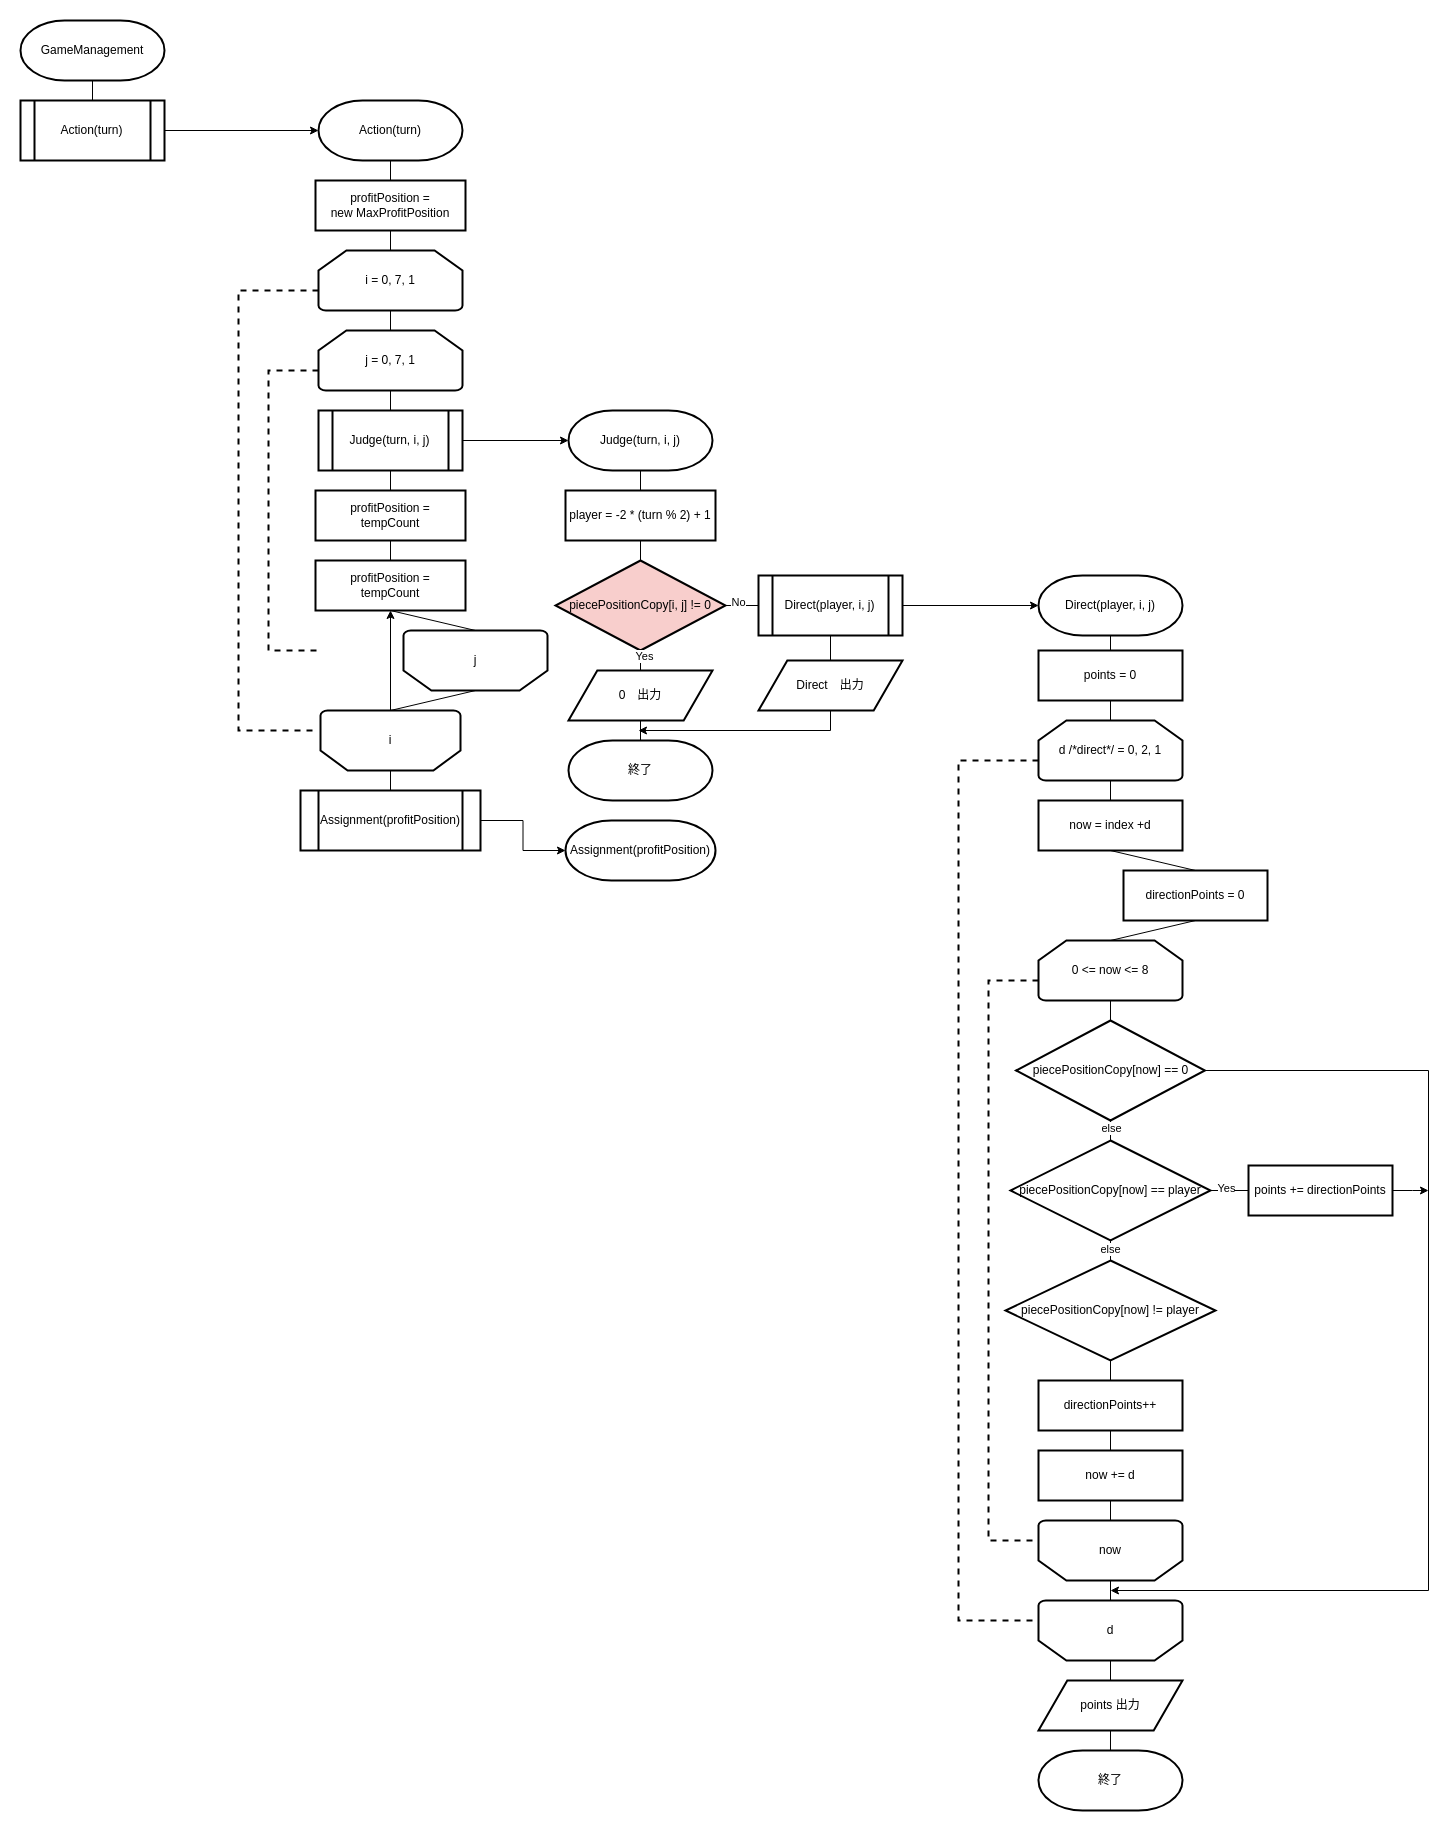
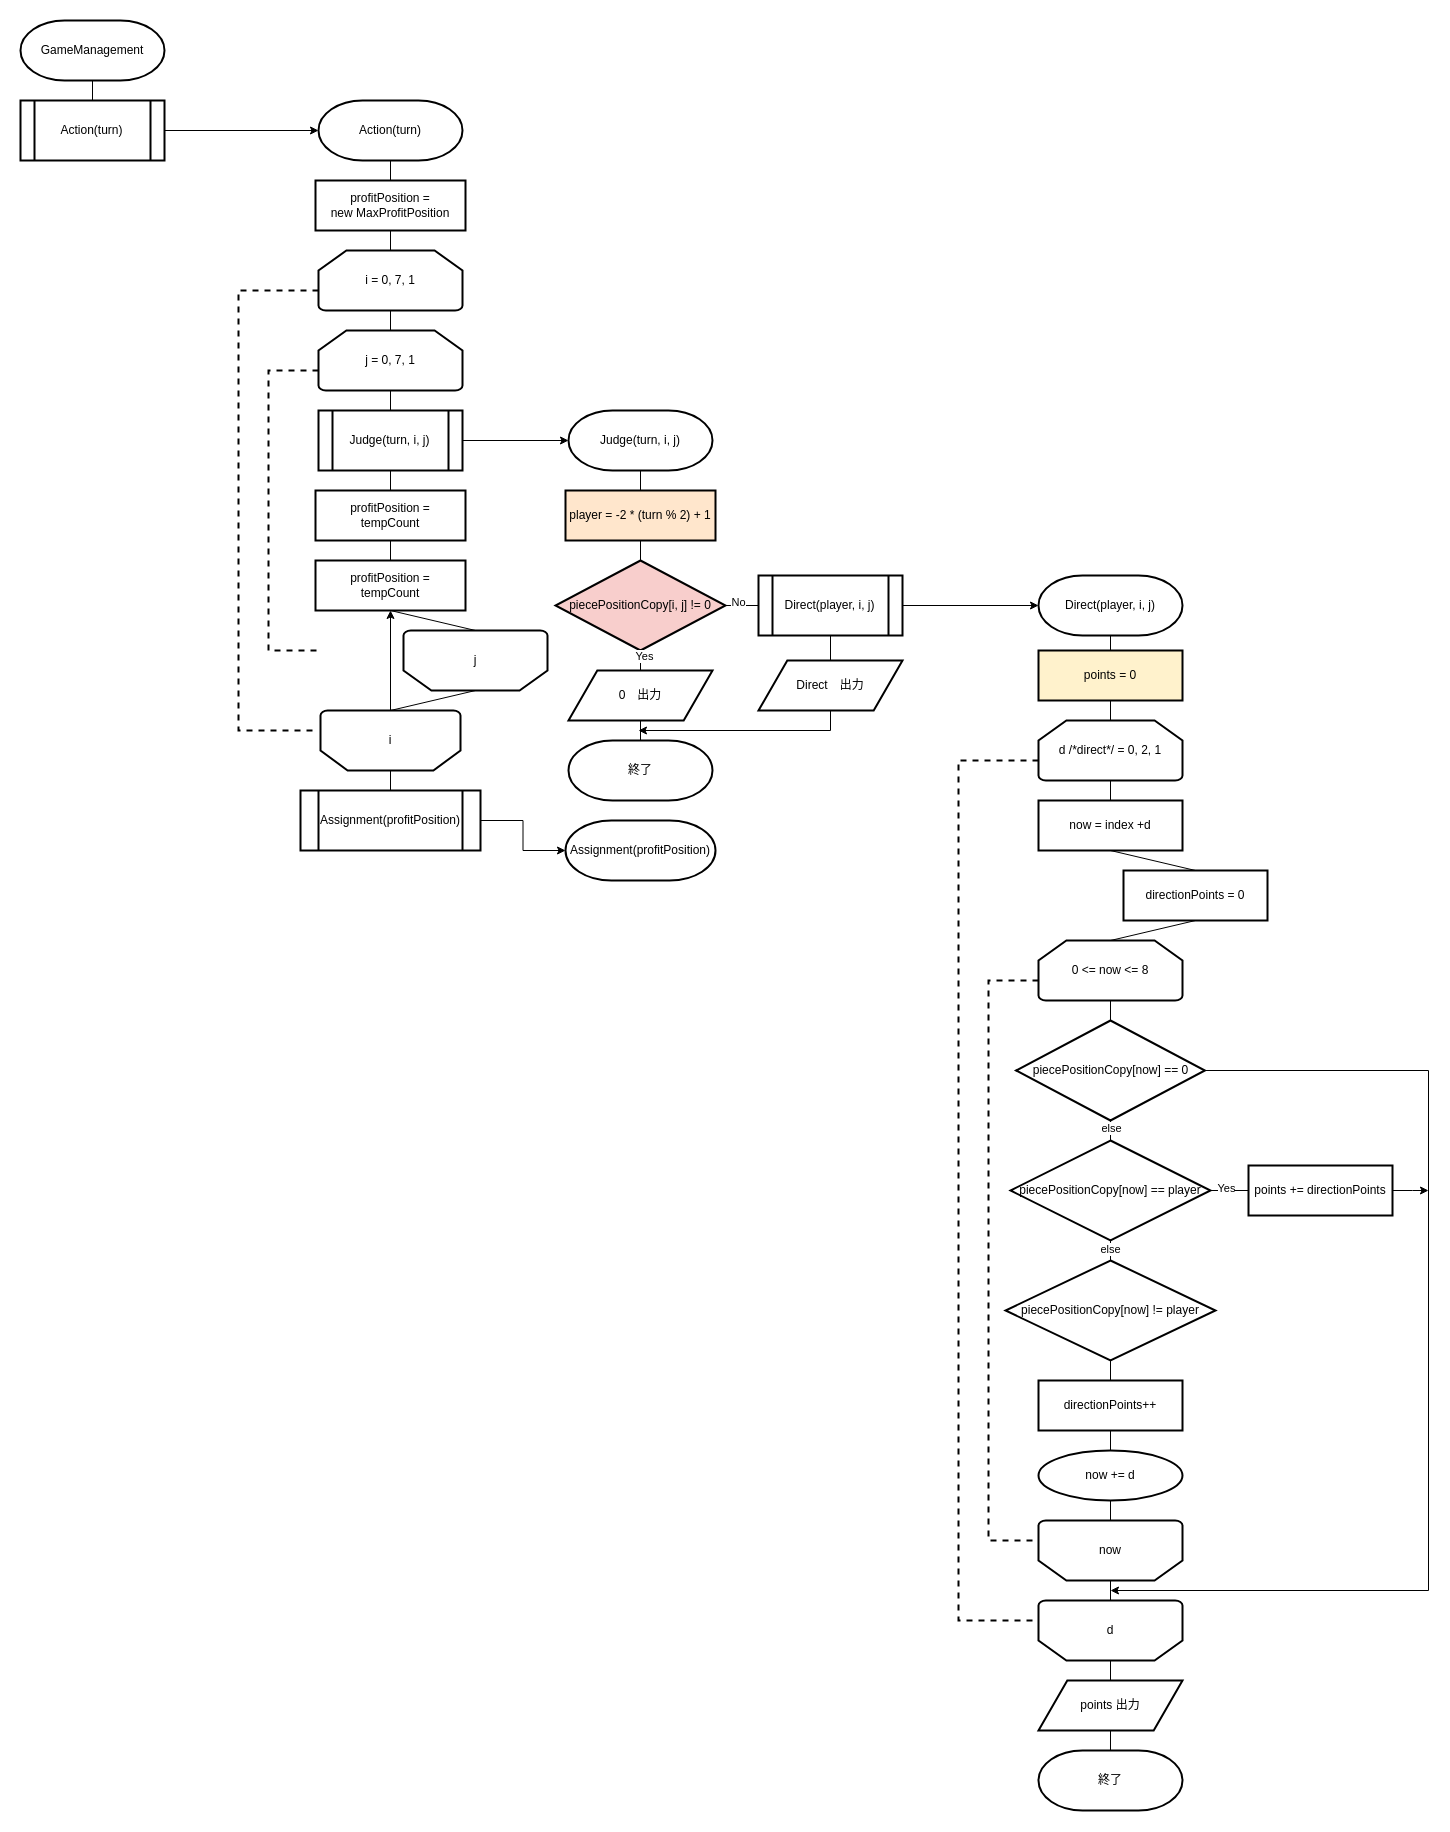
(641, 516) -> (641, 516)
(1111, 676) -> (1111, 676)
(1111, 1476) -> (1111, 1476)
